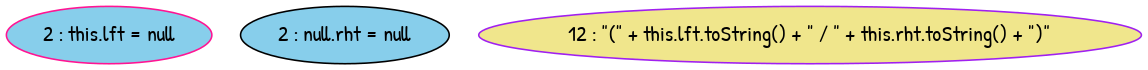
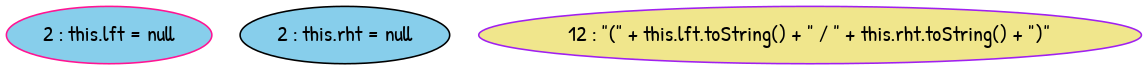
(345, 35) -> (345, 35)
